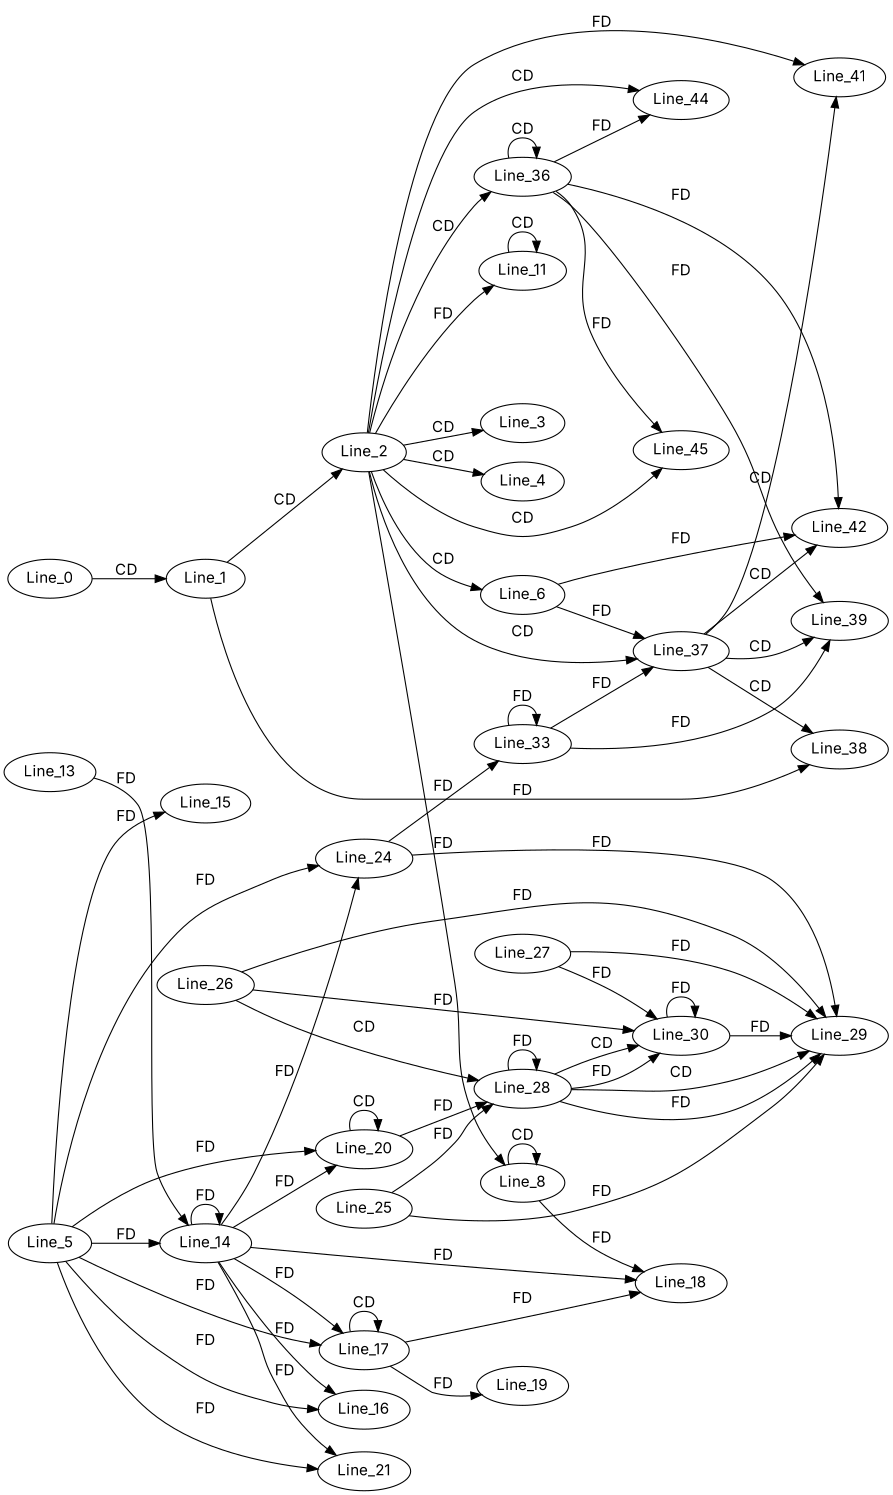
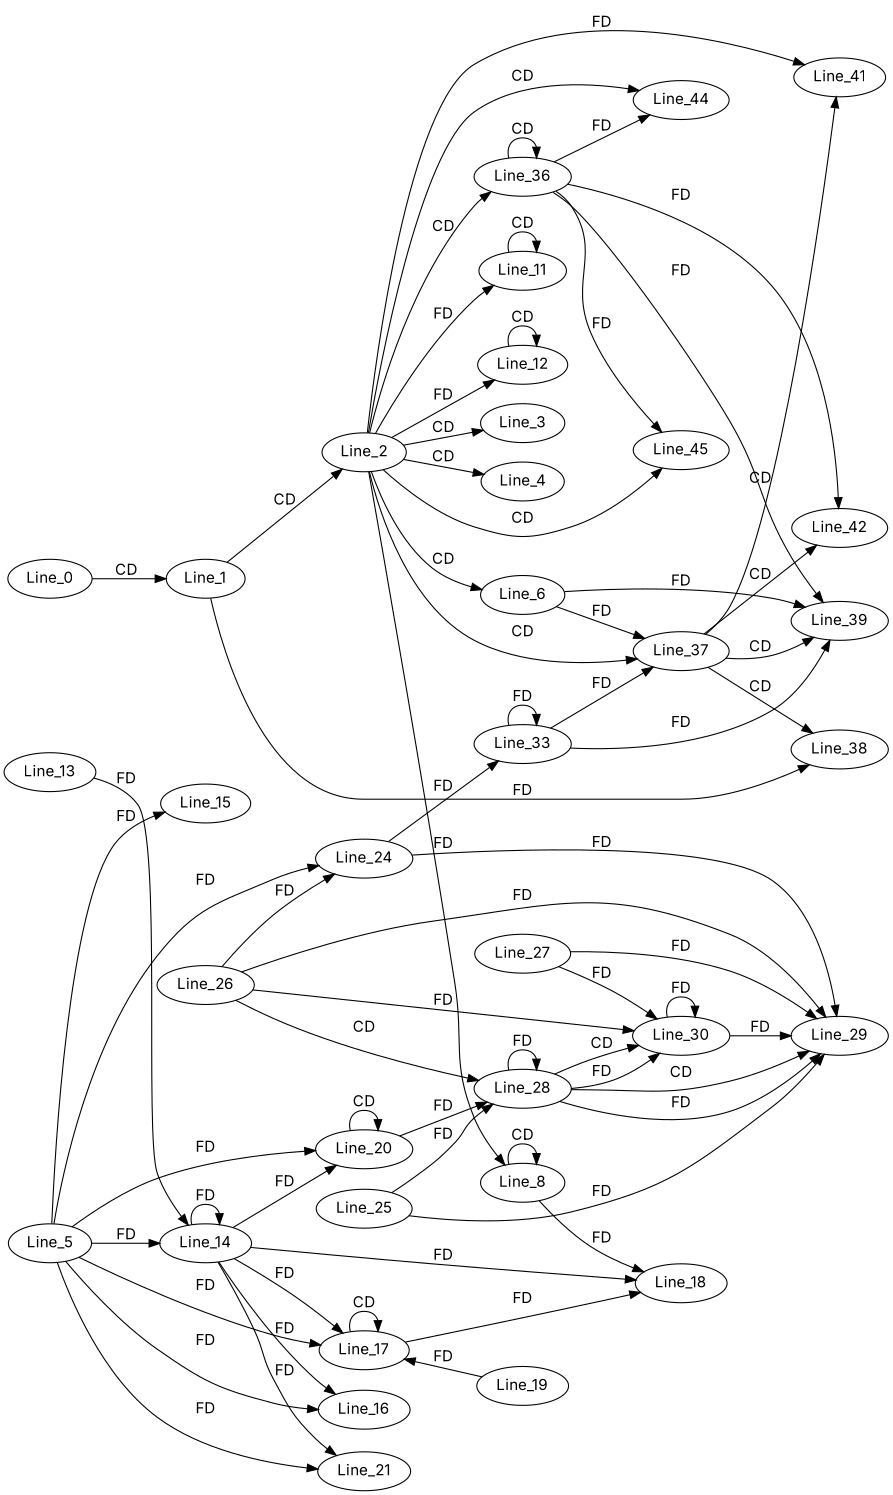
none -> (523, 365)
(671, 558) -> (680, 590)
(301, 1062) -> (270, 918)
(428, 1390) -> (448, 1369)
